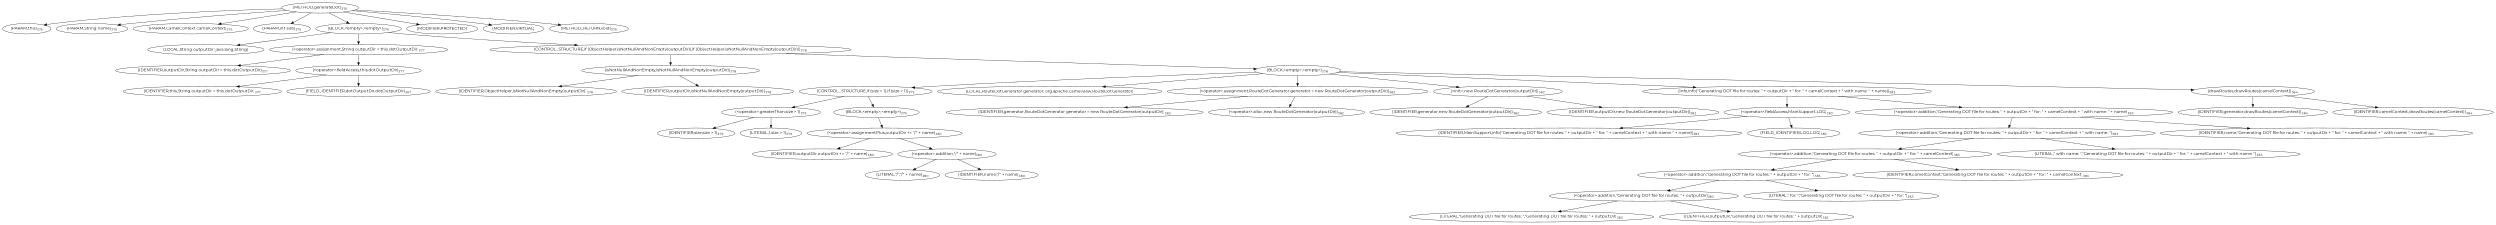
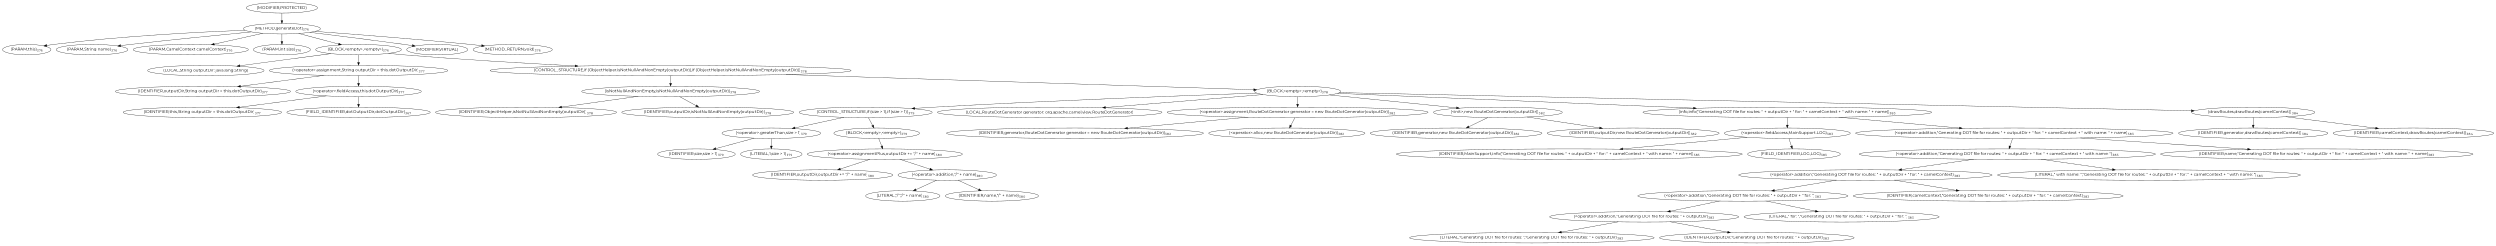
(380, 18) -> (282, 17)
